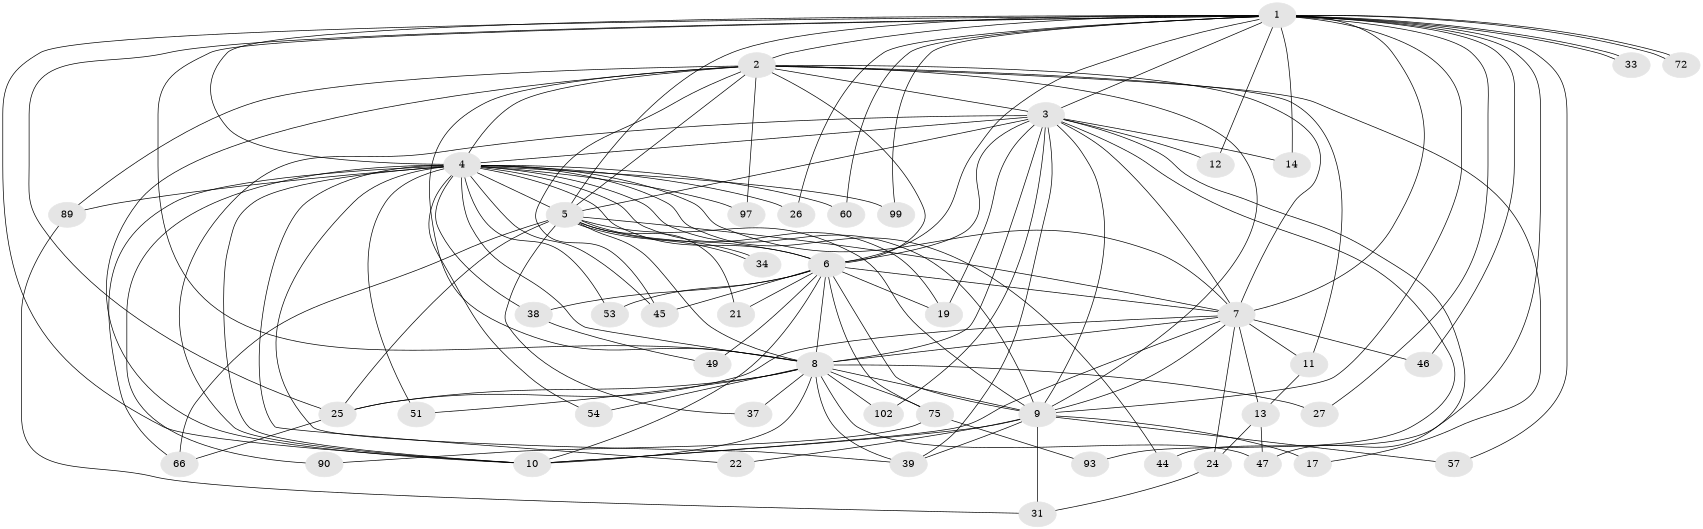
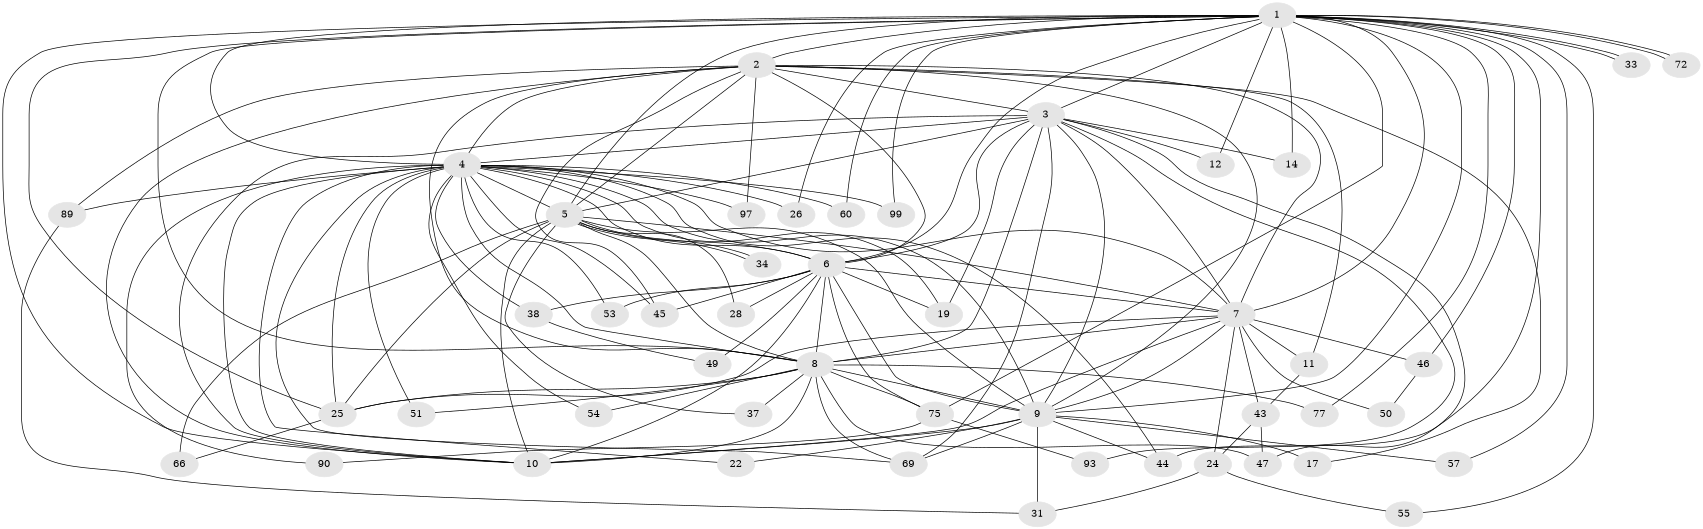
(177, 201) -> (344, 258)
none -> (1264, 235)
(736, 315) -> (736, 315)
none -> (501, 330)
(884, 414) -> none
(1261, 414) -> (1261, 414)
(1320, 414) -> (1320, 414)
none -> (1386, 414)
none -> (1100, 439)
(909, 464) -> (909, 464)
none -> (1404, 514)
